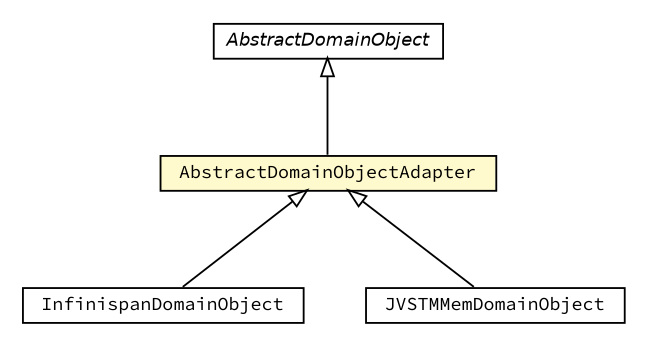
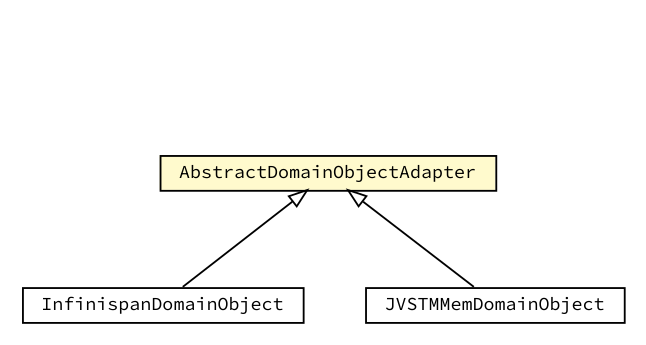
(327, 40) -> none
